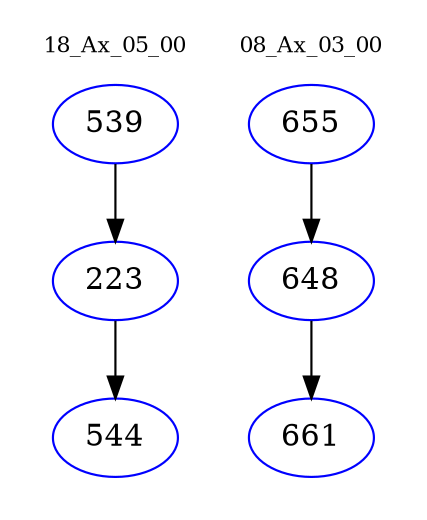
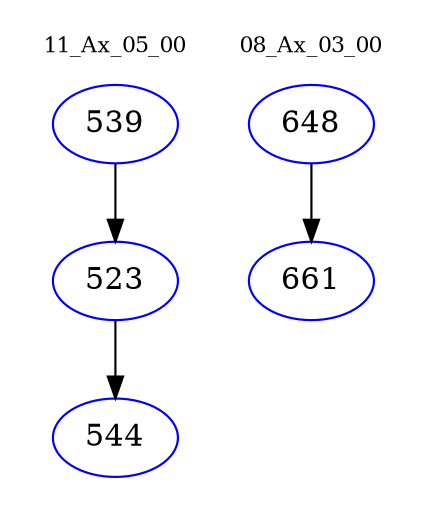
(115, 47) -> (115, 47)
(311, 124) -> none
(115, 281) -> (115, 281)
